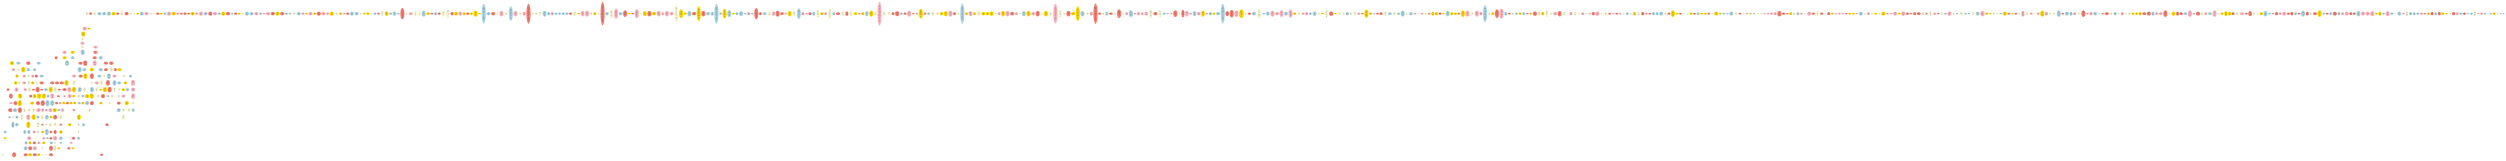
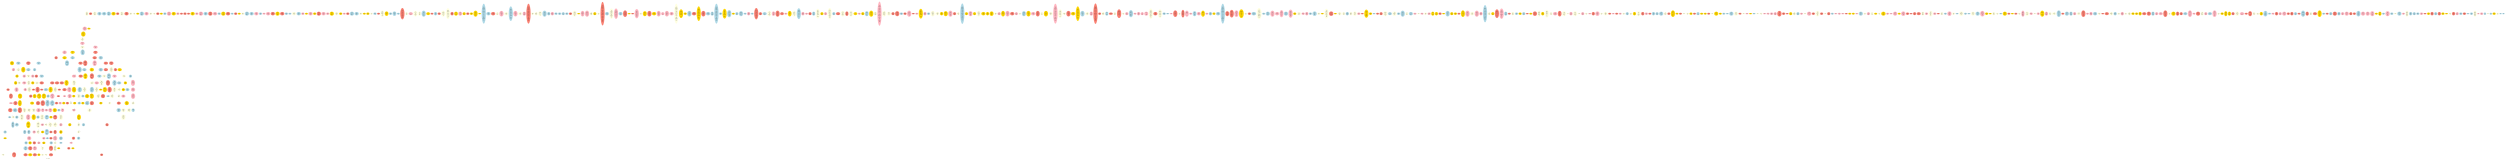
(1832, 14) -> (1832, 14)
(71, 103) -> (71, 103)
